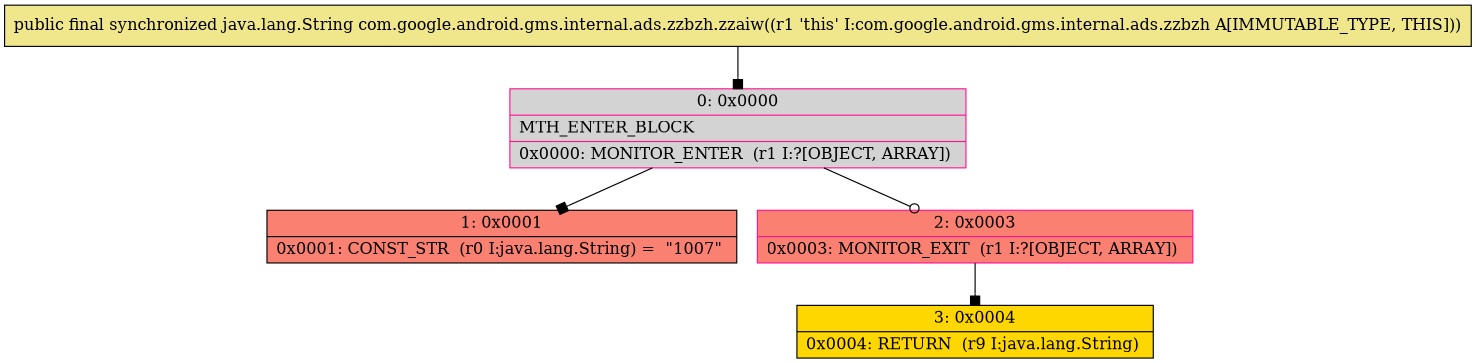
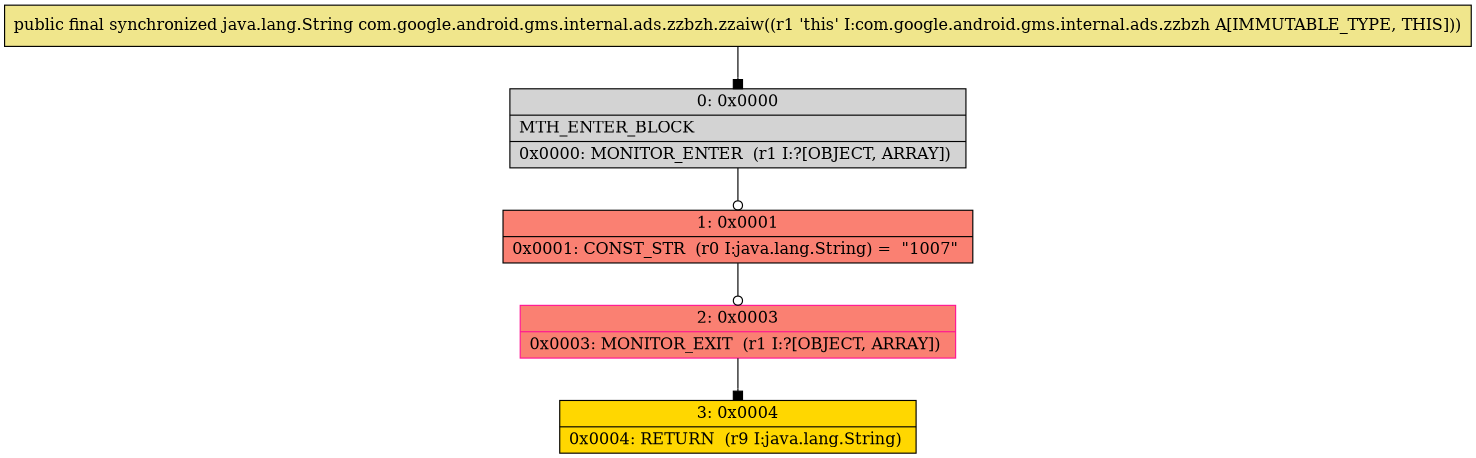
(738, 128) -> (738, 128)
(610, 187) -> (738, 184)
(867, 187) -> (738, 280)
